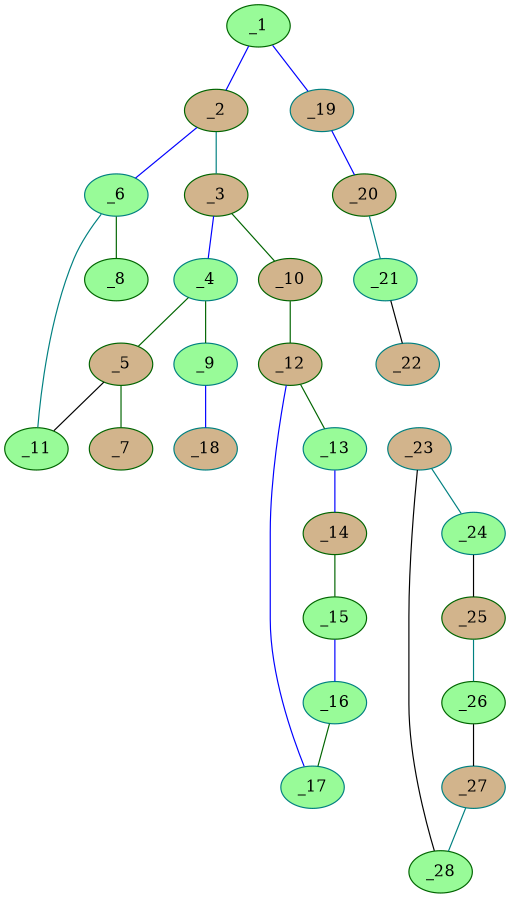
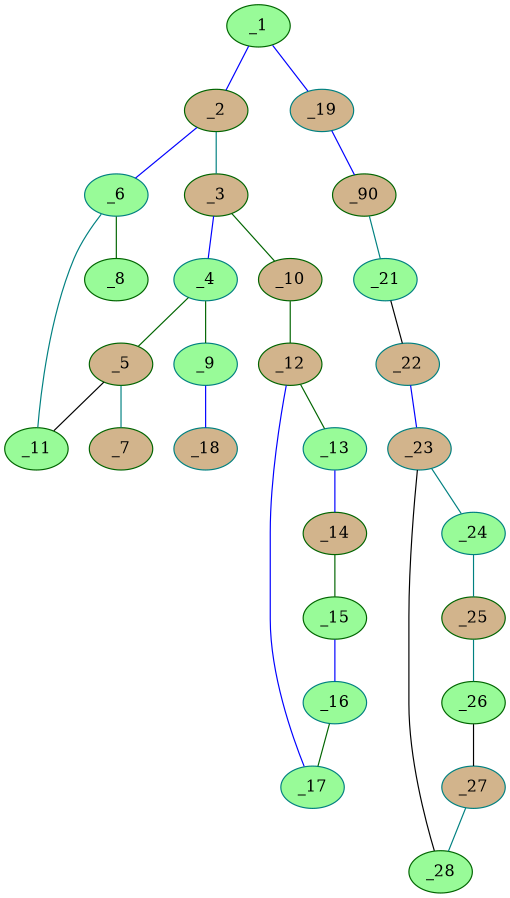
(364, 195) -> (364, 195)
none -> (414, 406)
(121, 407) -> (121, 407)
(474, 576) -> (474, 576)
